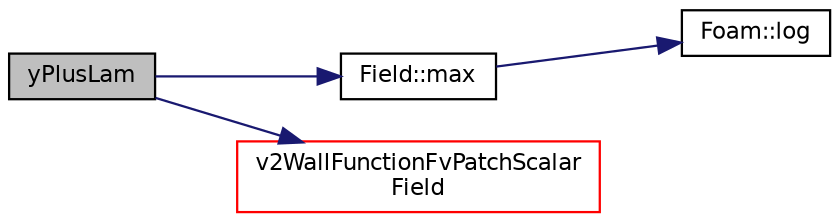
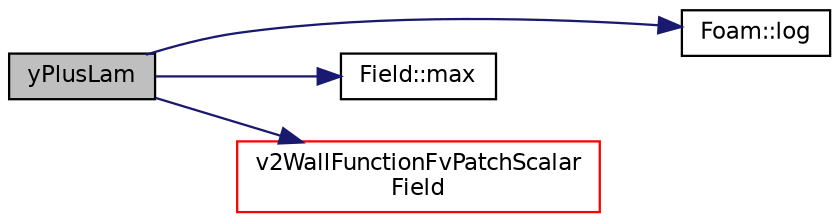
(577, 56) -> (401, 20)
